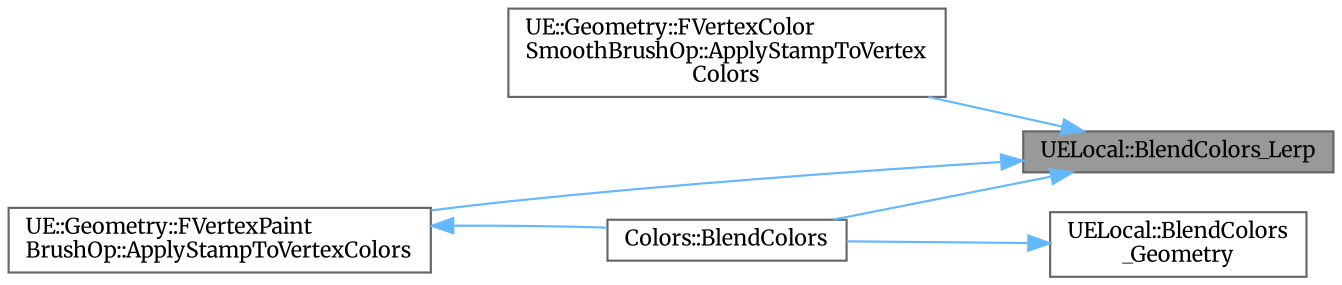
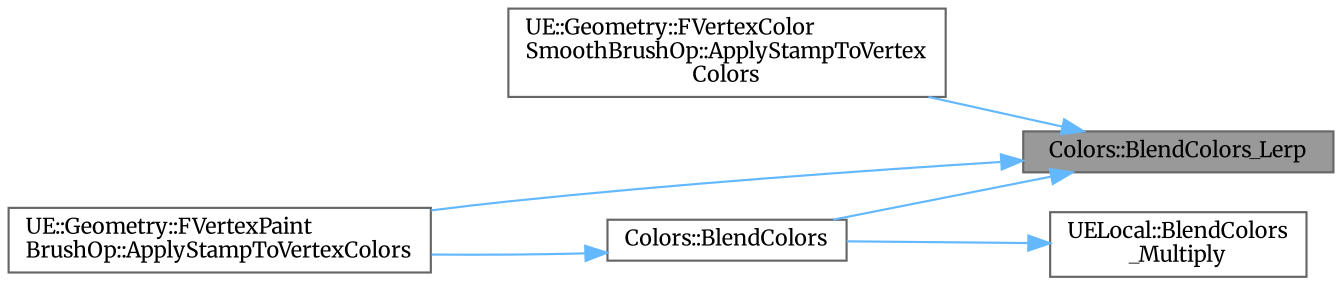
(1178, 152) -> (1178, 152)
(530, 226) -> (508, 255)
(1178, 244) -> (1178, 244)
